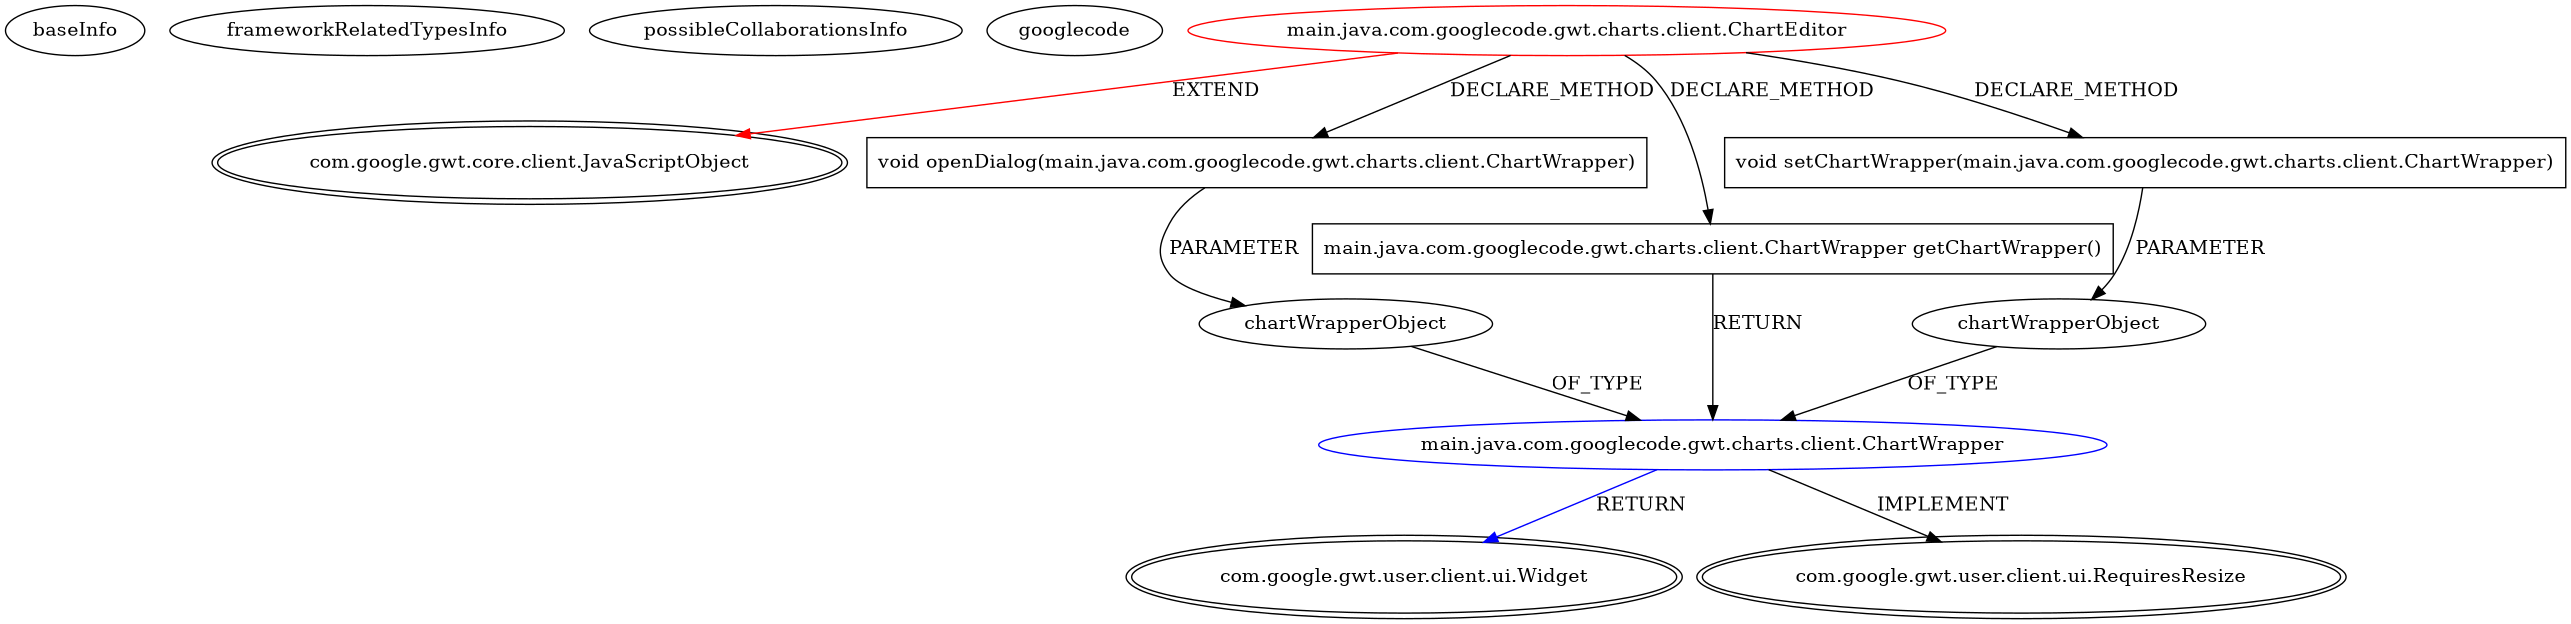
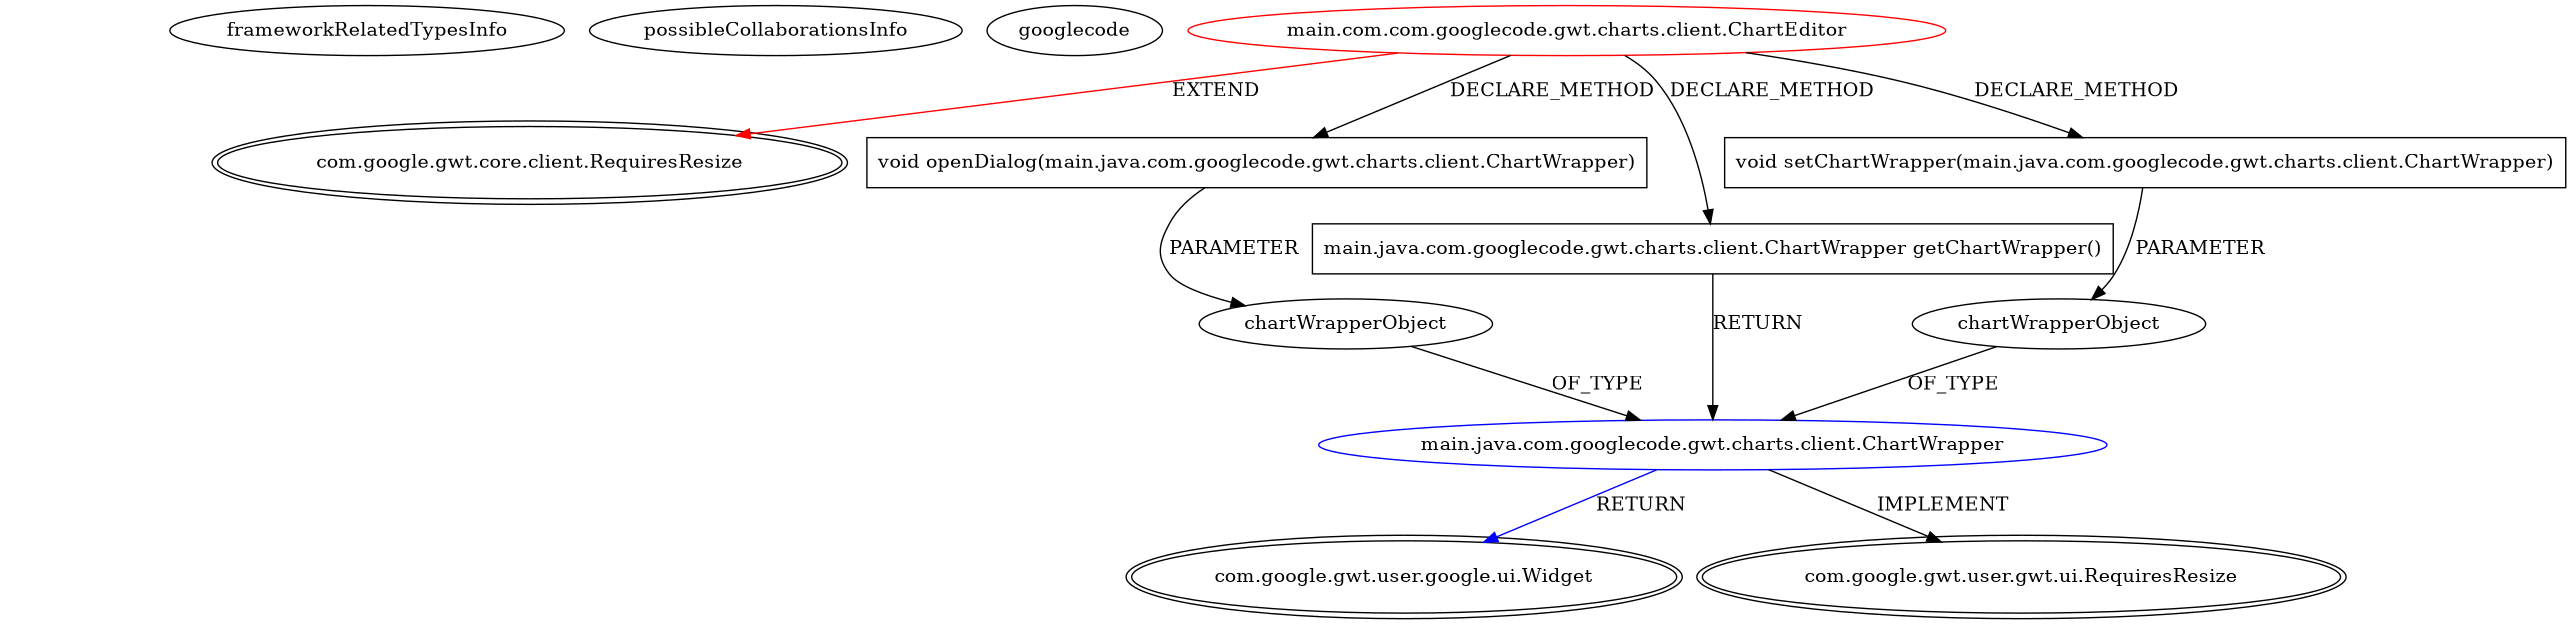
(75, 31) -> none
(1567, 31) -> (1567, 31)
(530, 163) -> (530, 163)
(1404, 577) -> (1404, 577)
(2021, 577) -> (2021, 577)
